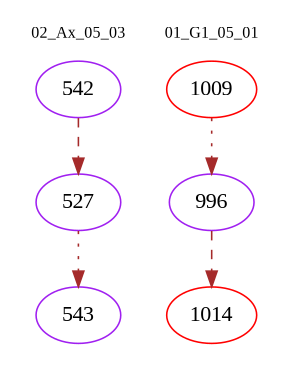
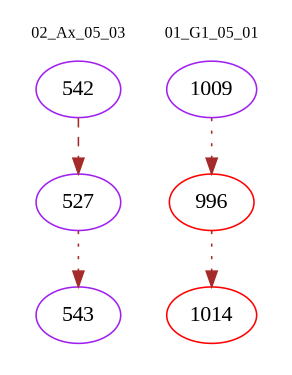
(212, 89) -> (212, 89)
(212, 202) -> (212, 202)
(212, 251) -> (212, 251)
